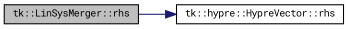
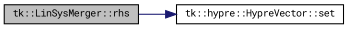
(260, 14) -> (260, 14)
